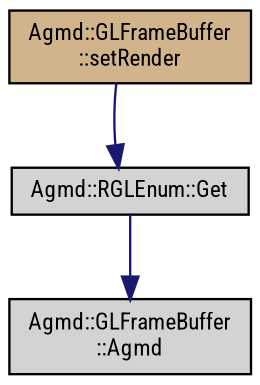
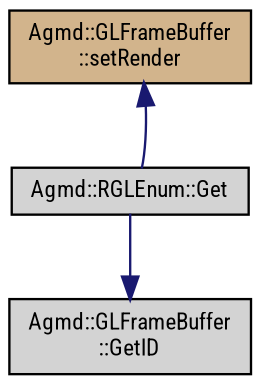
(114, 114) -> (146, 137)
(130, 337) -> (130, 337)
